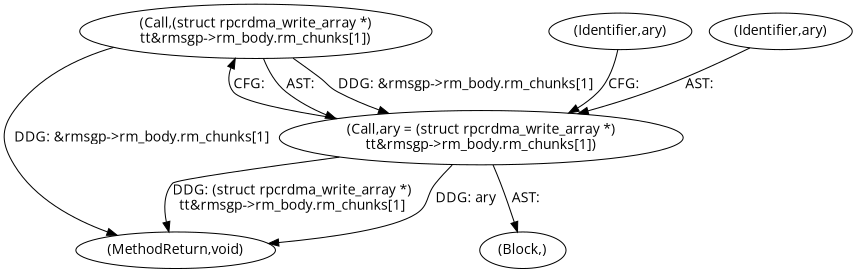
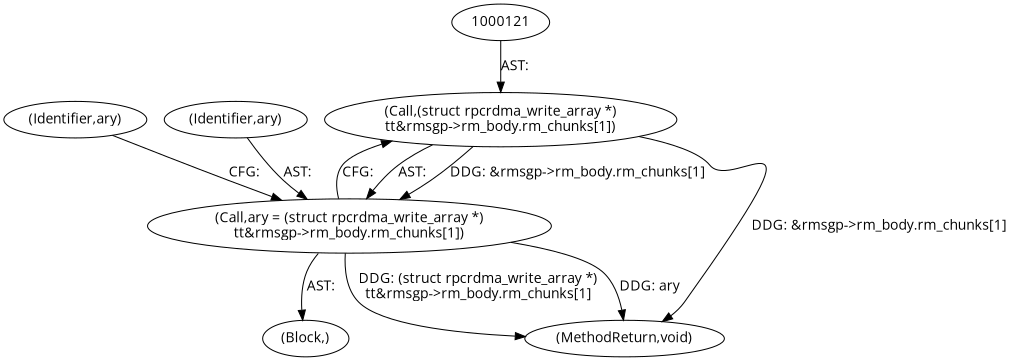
none -> (501, 22)
